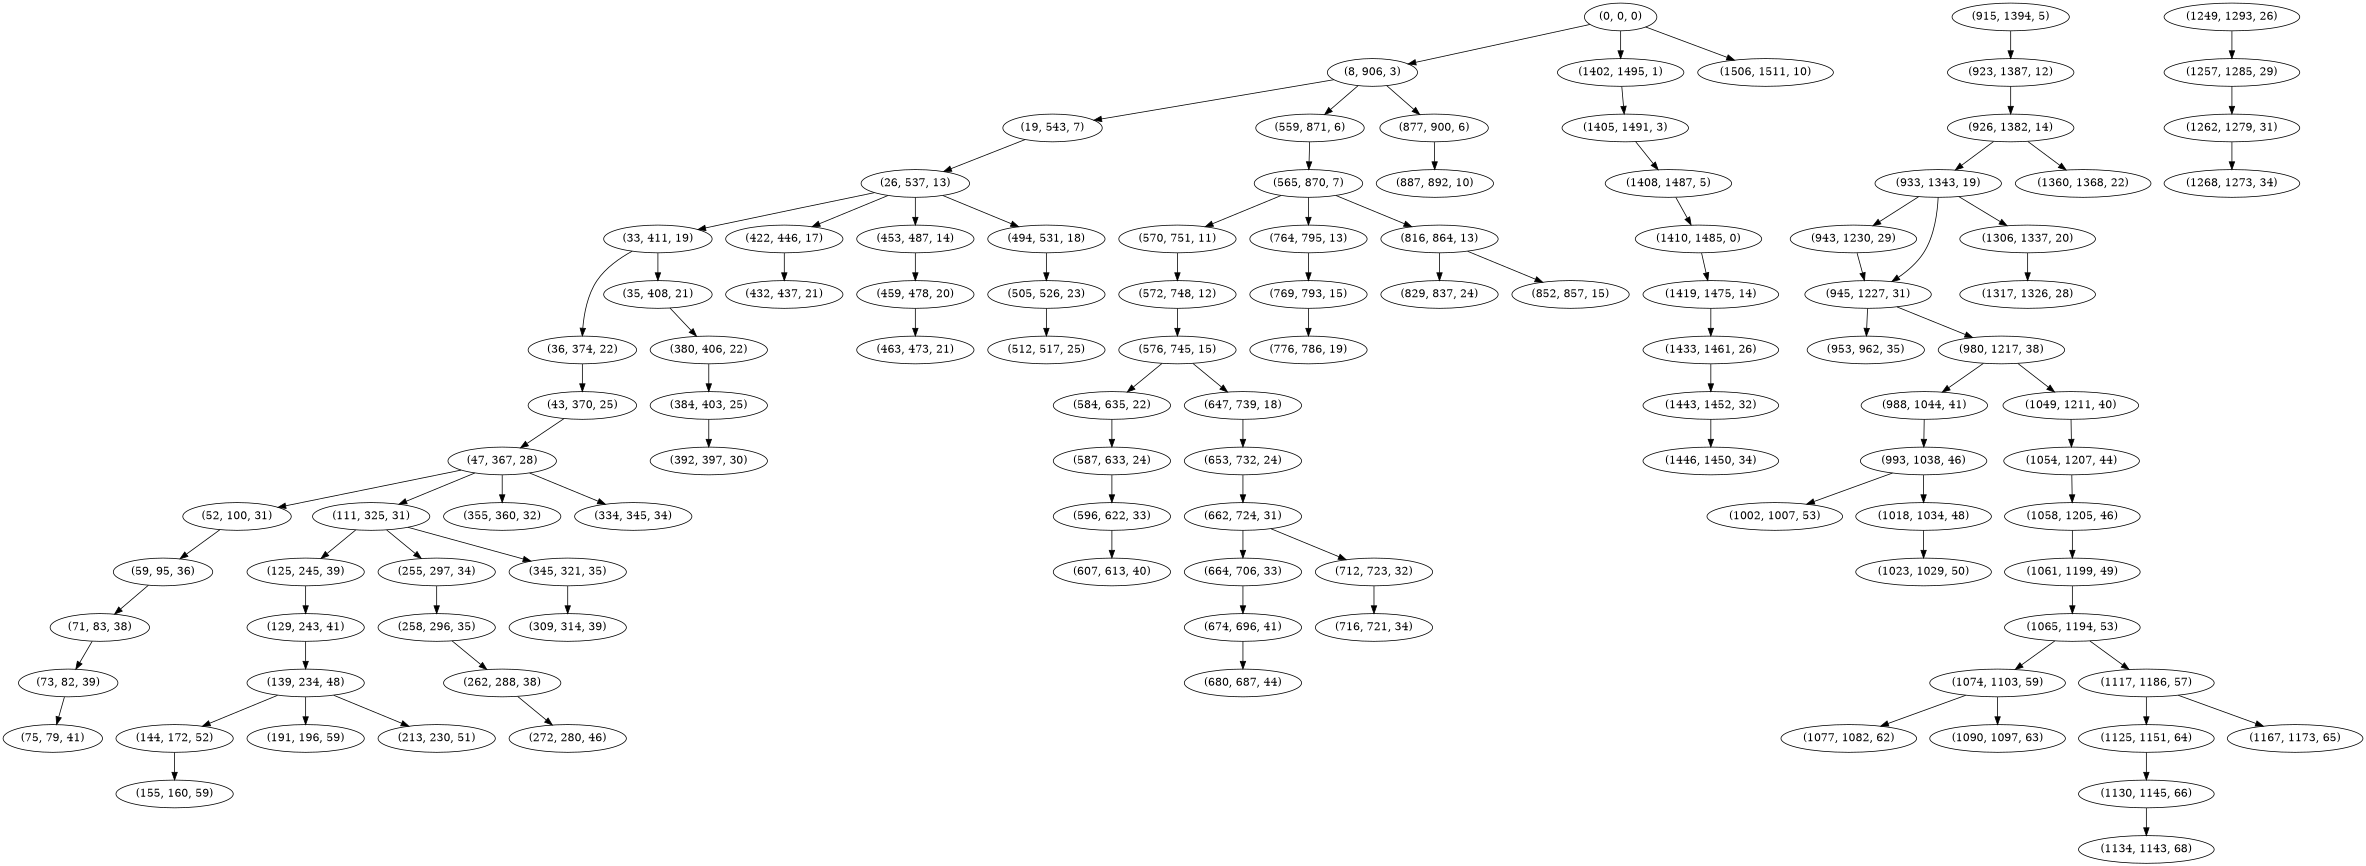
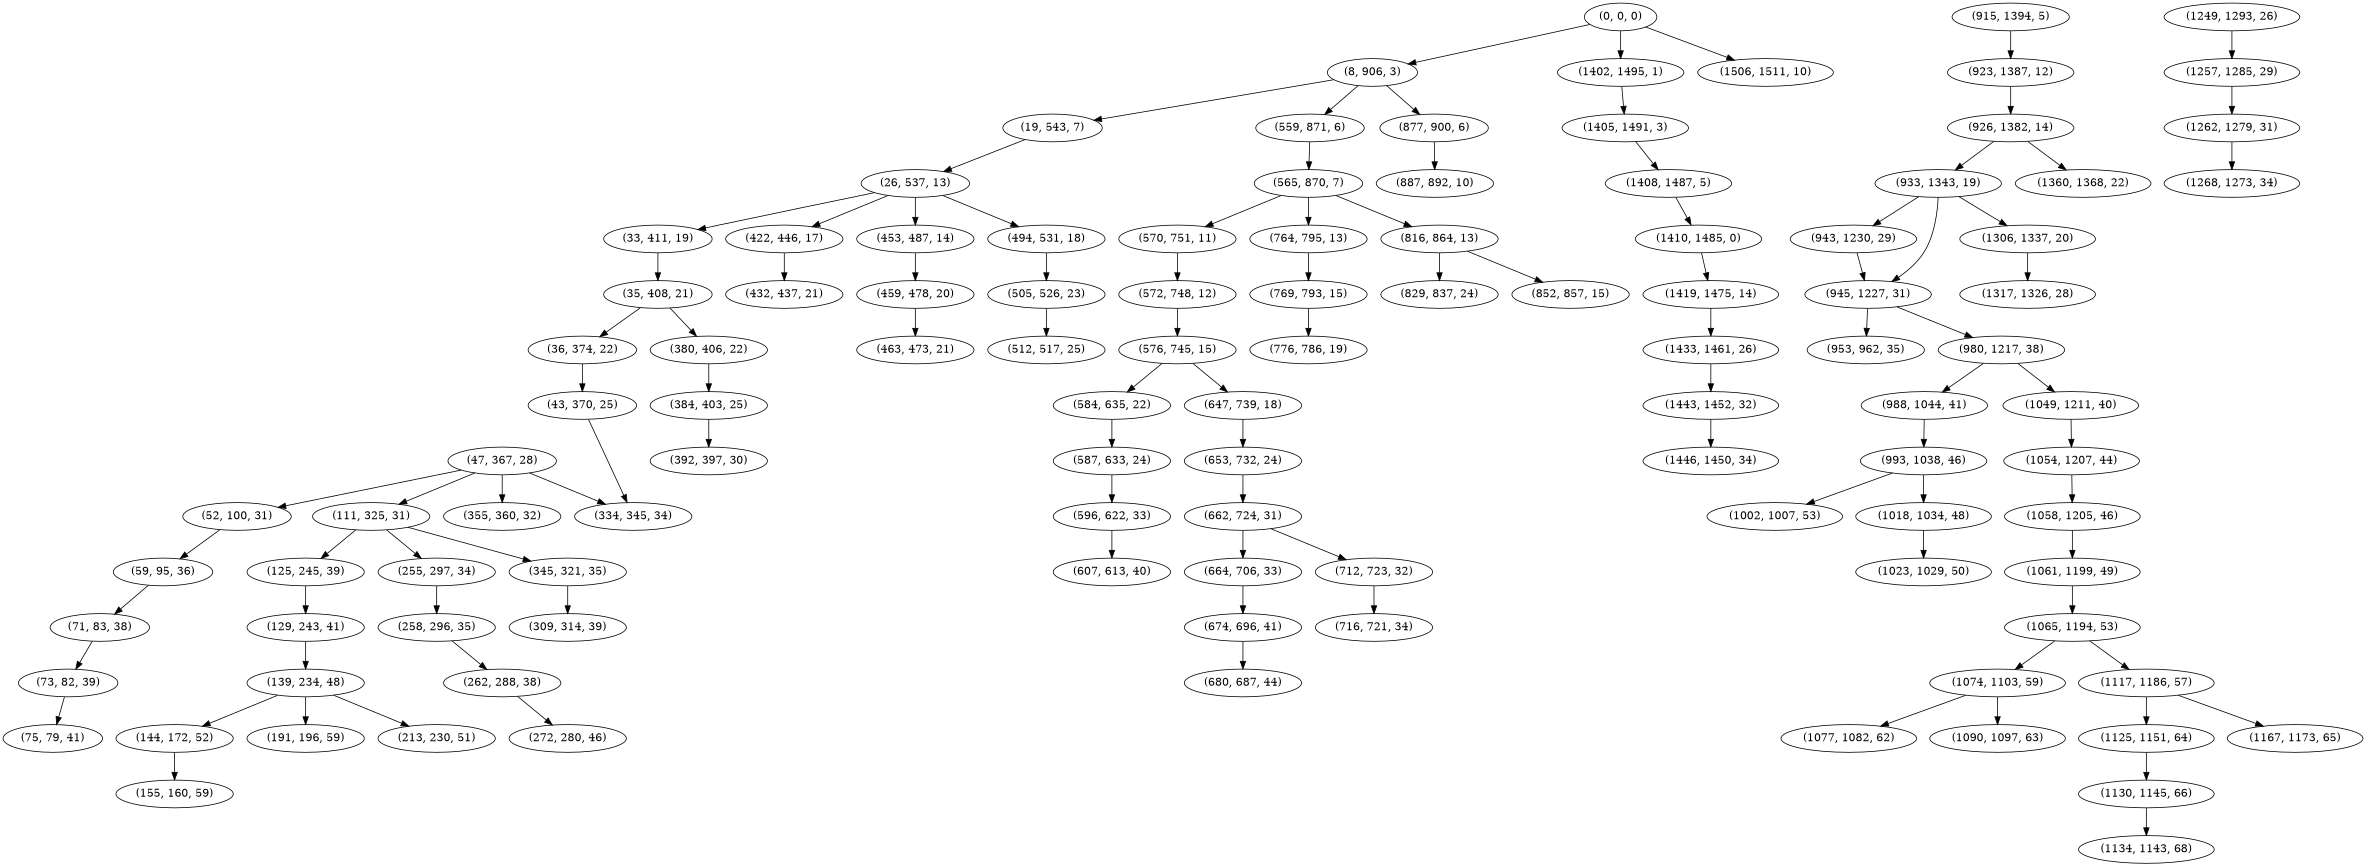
(596, 282) -> (623, 320)
(546, 431) -> (606, 457)
